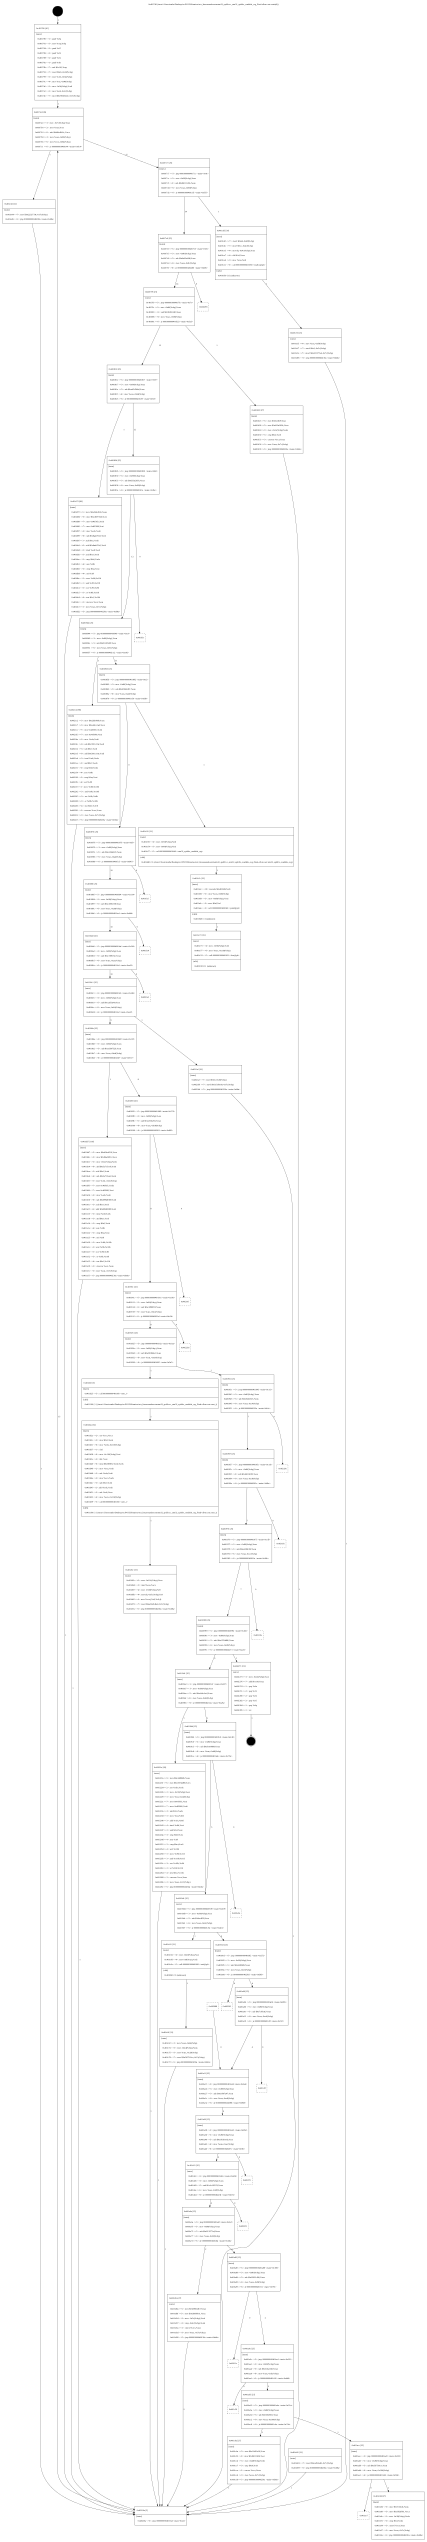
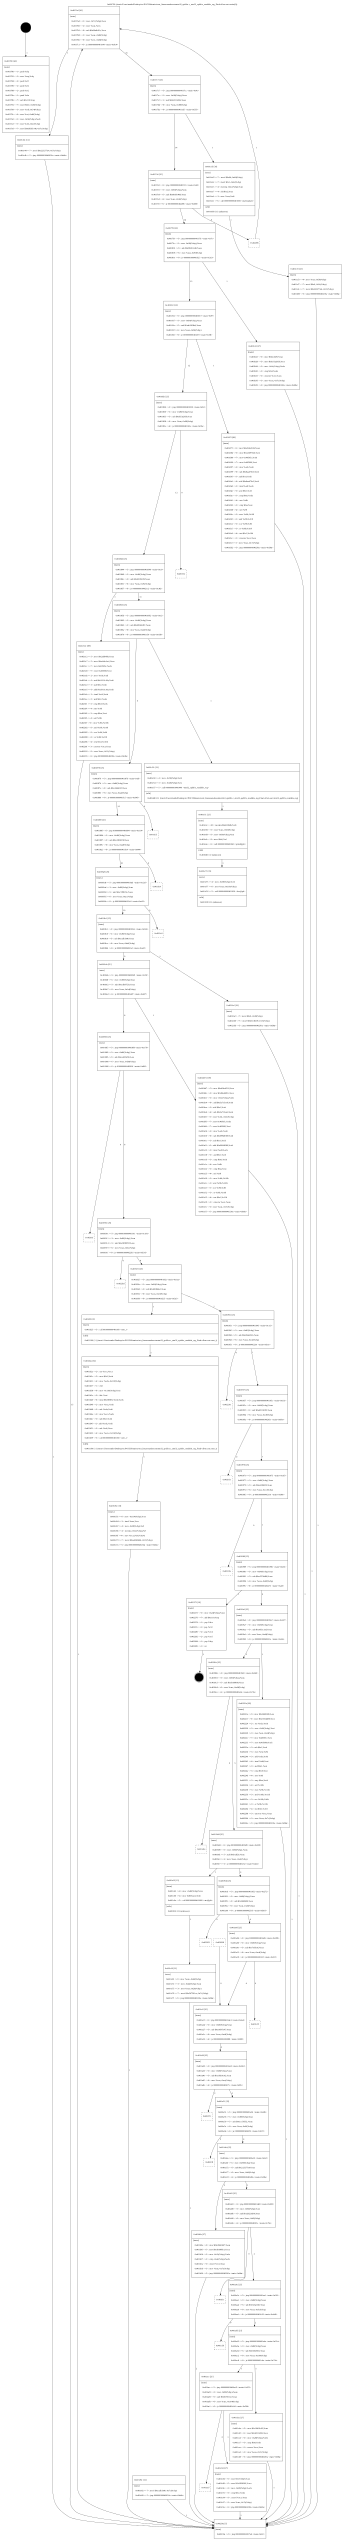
(58, 103) -> (238, 99)
none -> (240, 2515)
